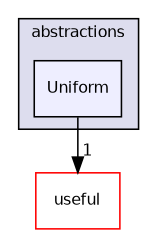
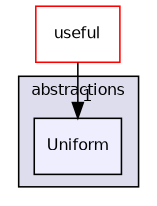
(78, 139) -> (78, 86)
